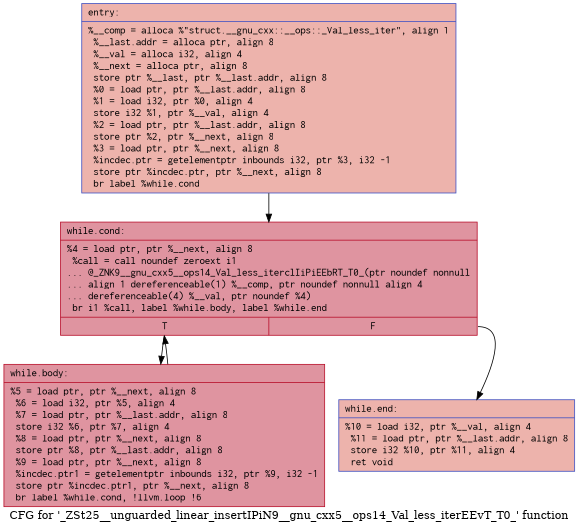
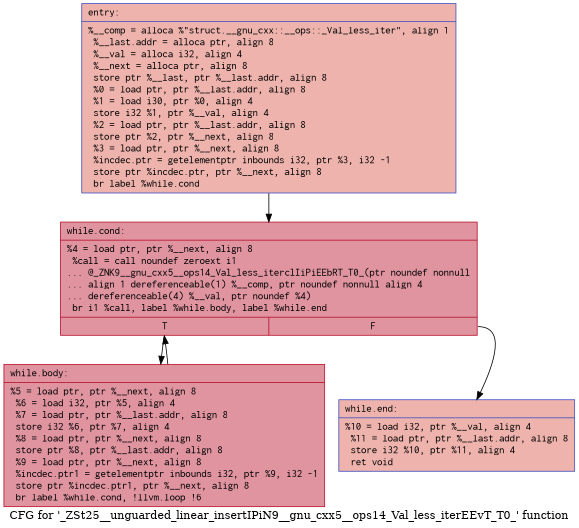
(171, 101) -> (171, 101)
